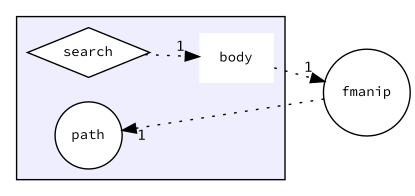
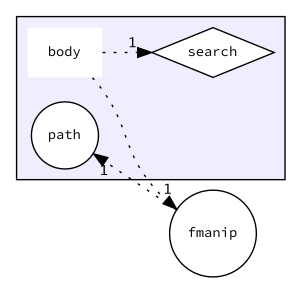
(165, 55) -> (120, 53)
